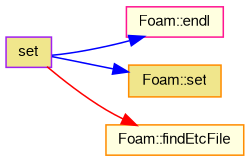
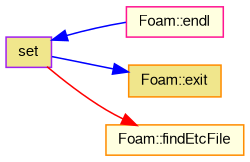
(91, 49) -> (96, 28)
(175, 81) -> (175, 81)
